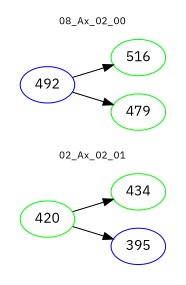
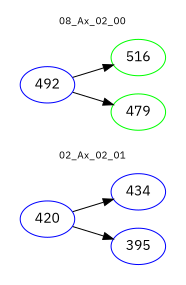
(138, 192) -> (138, 192)
(47, 219) -> (47, 219)
